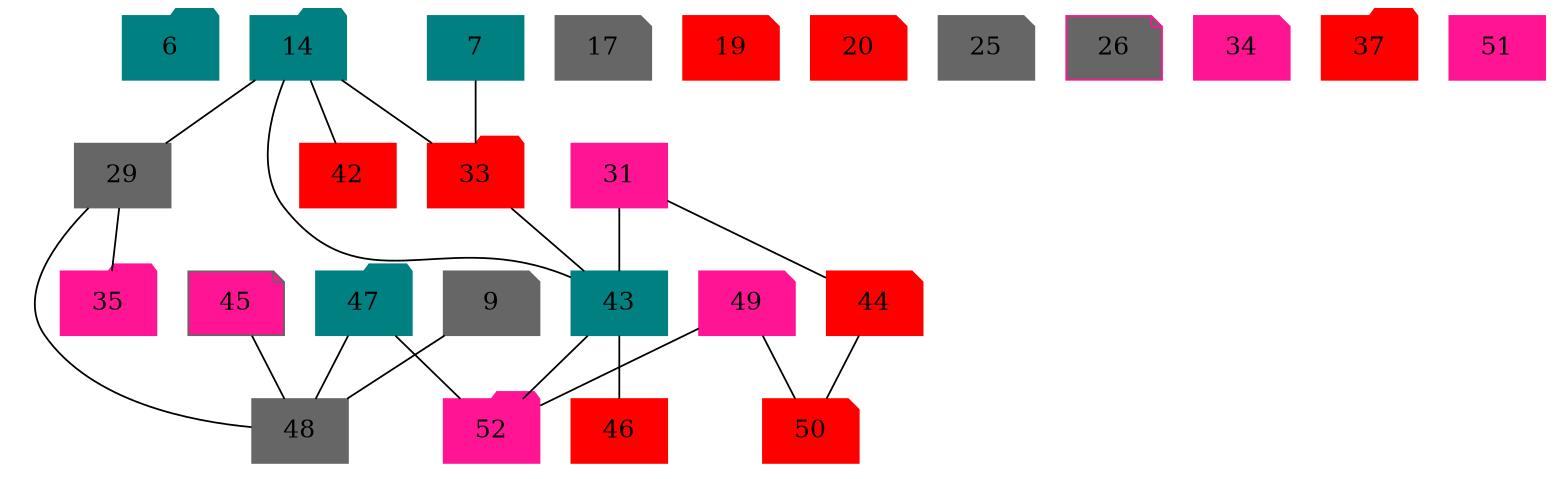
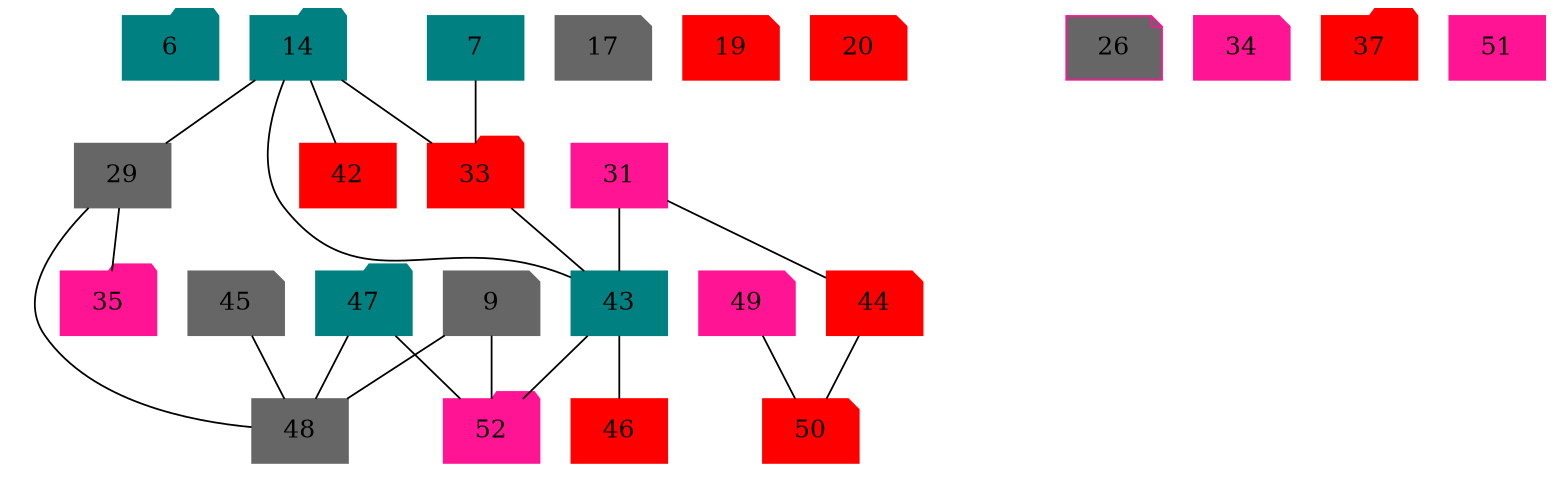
(986, 48) -> none
(236, 303) -> (236, 303)
(632, 361) -> (492, 367)
